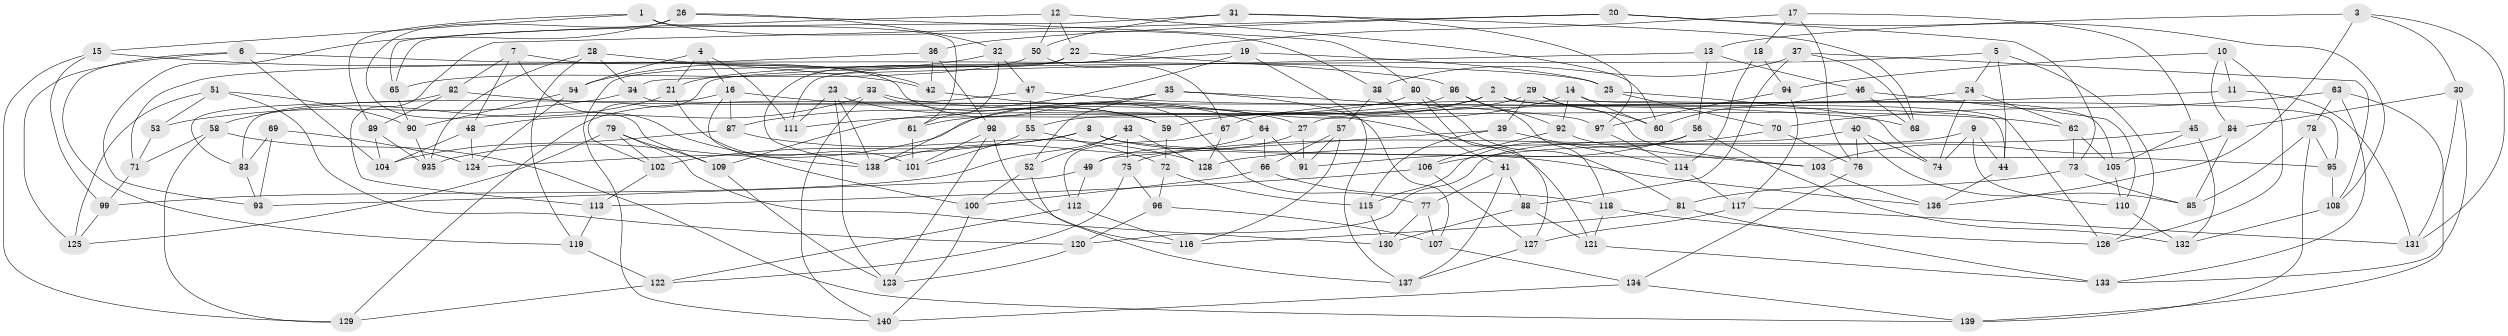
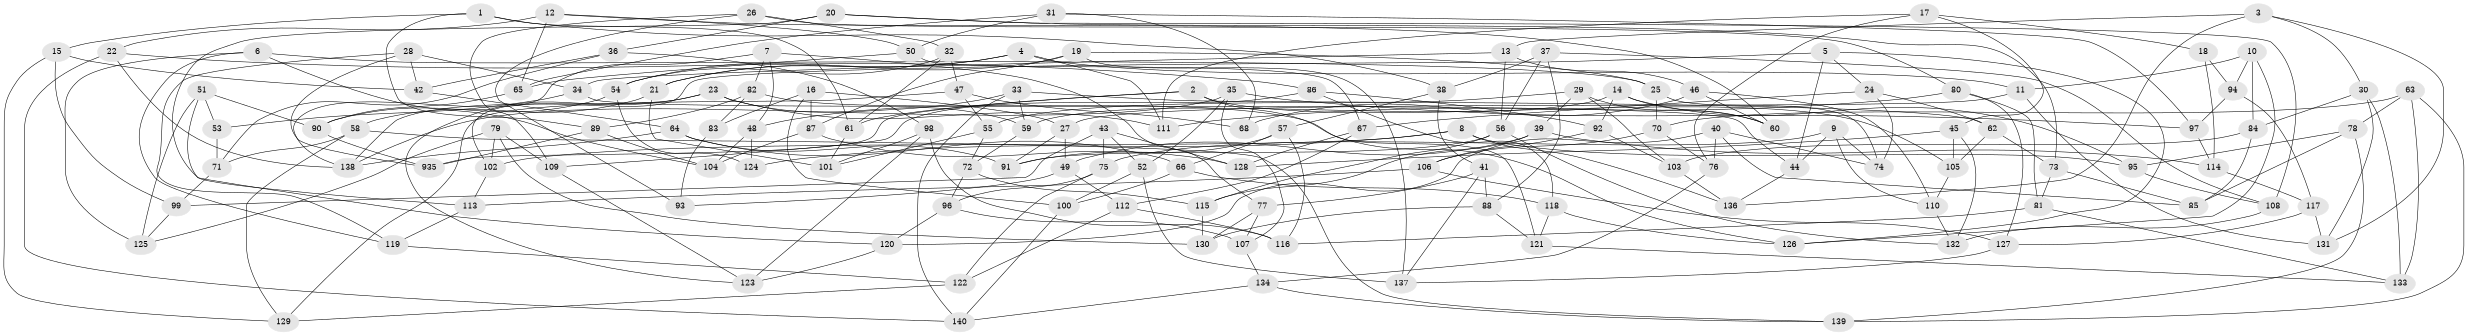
(716, 72) -> (1472, 73)
(1867, 73) -> (1523, 91)
(273, 129) -> none
